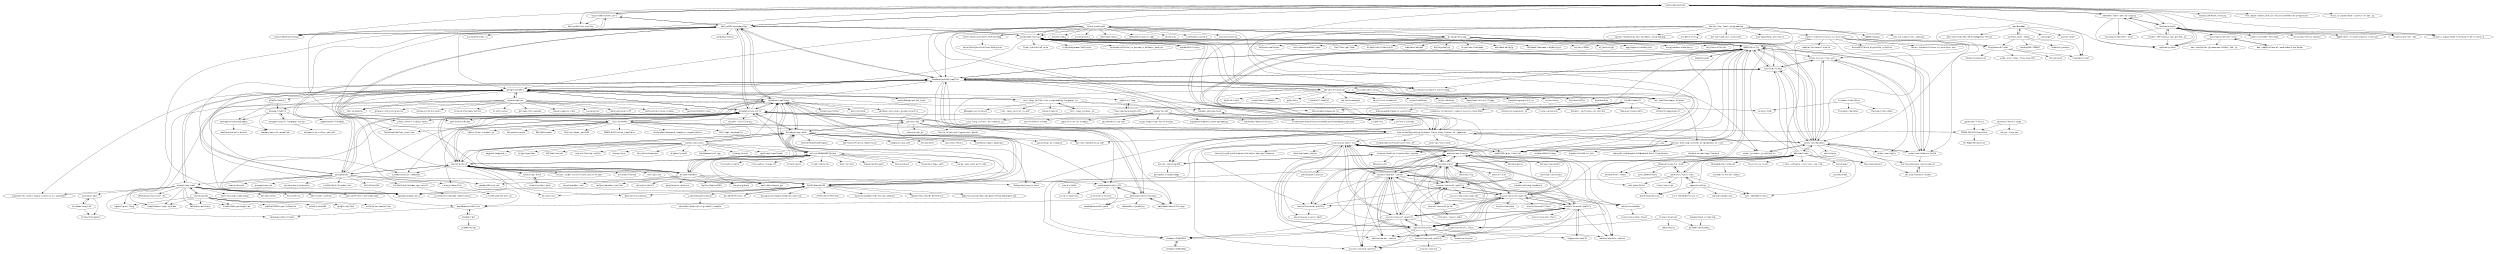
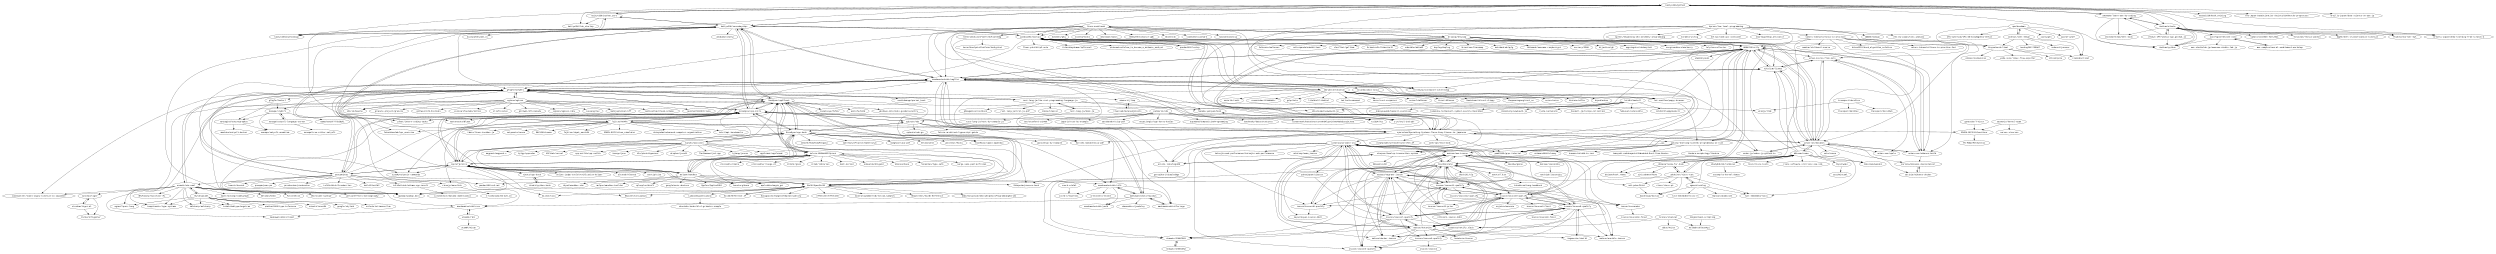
(1227, 80) -> (1059, 116)
(740, 122) -> none
(1393, 195) -> (1343, 199)
